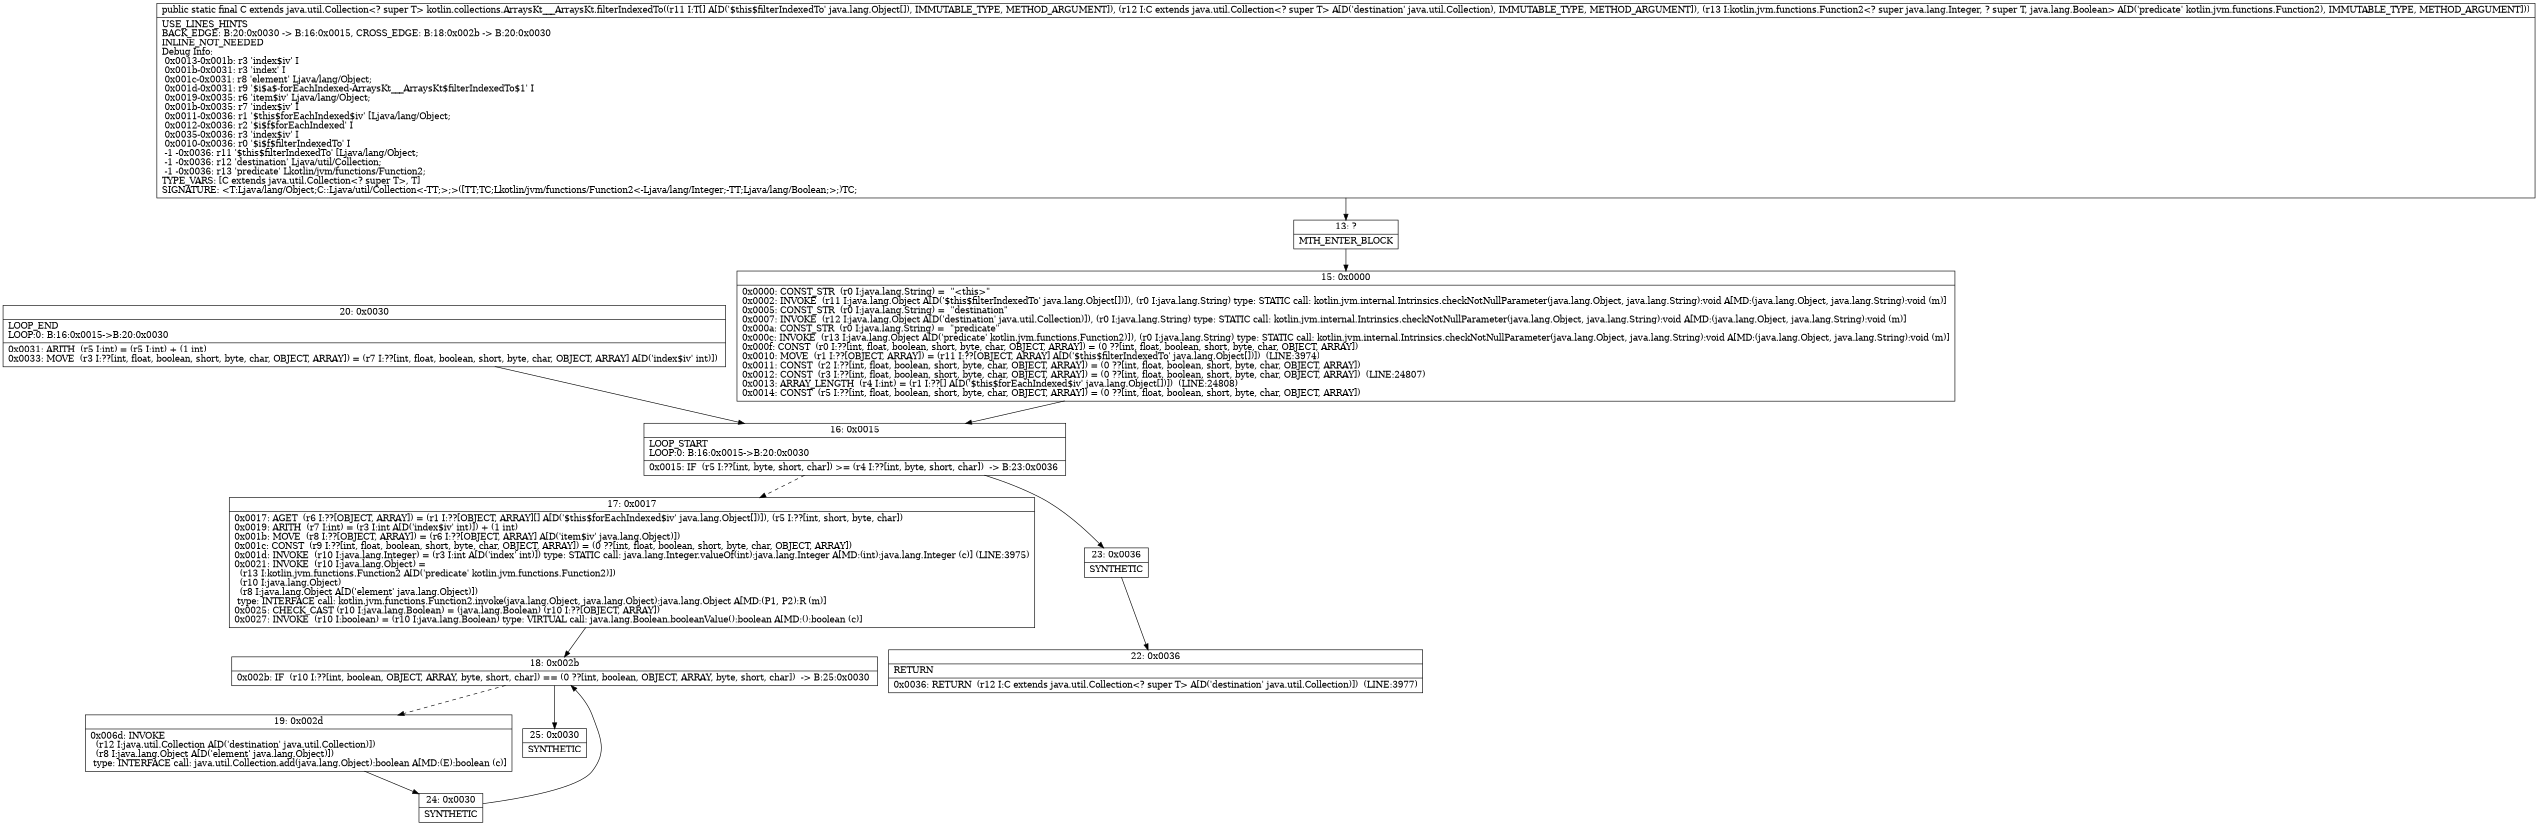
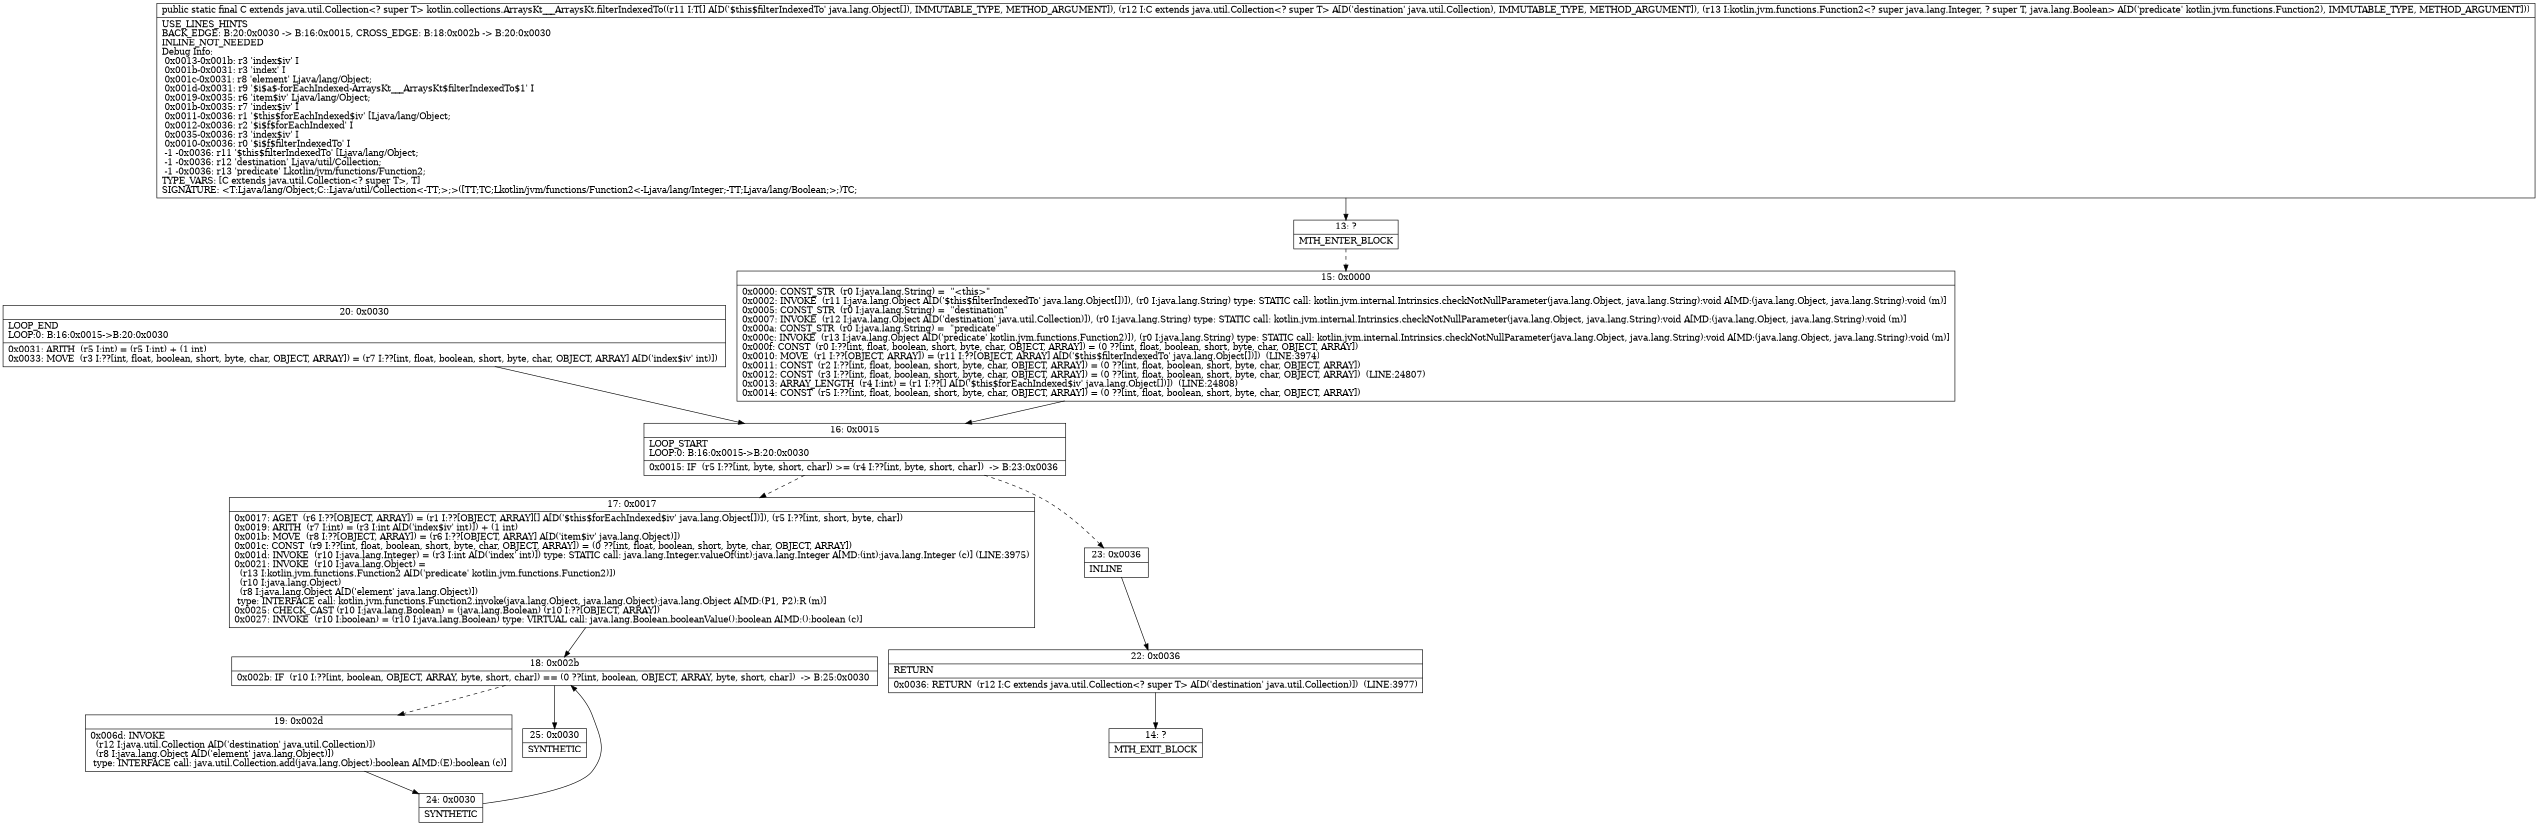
(1346, 257) -> (1346, 257)
(1047, 501) -> (1047, 501)
(1116, 570) -> (1106, 570)
none -> (1156, 743)
